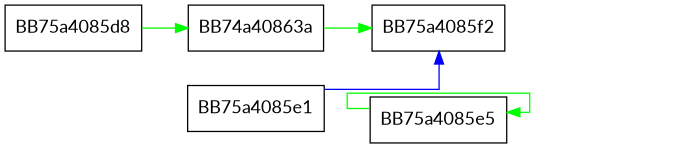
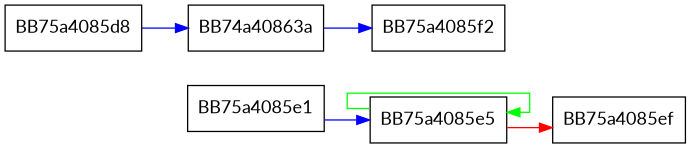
(159, 28) -> (159, 28)
(341, 28) -> (341, 28)
(395, 89) -> (341, 120)
none -> (619, 120)
